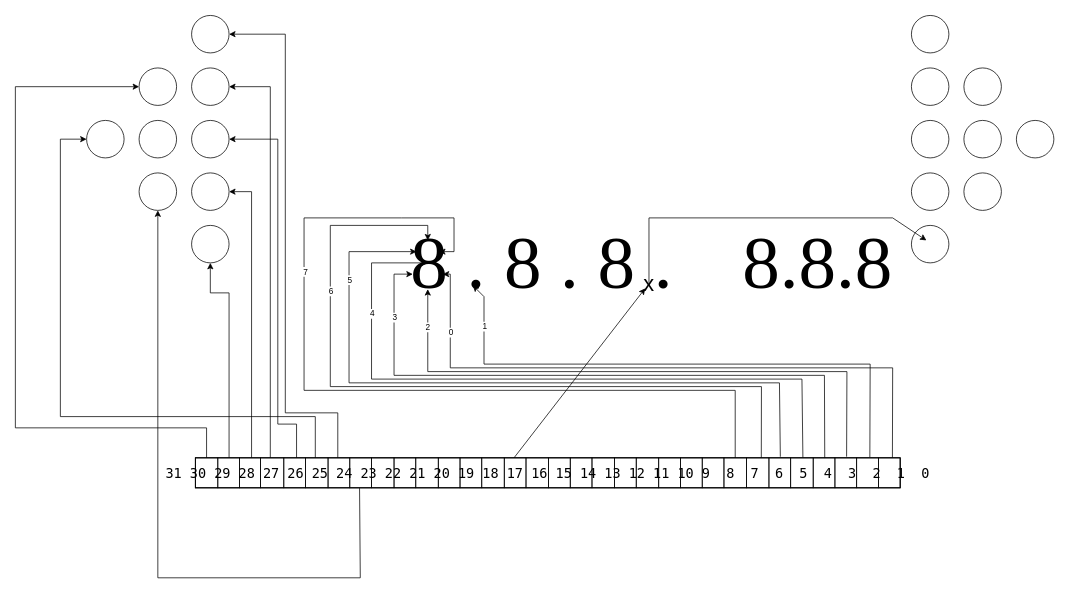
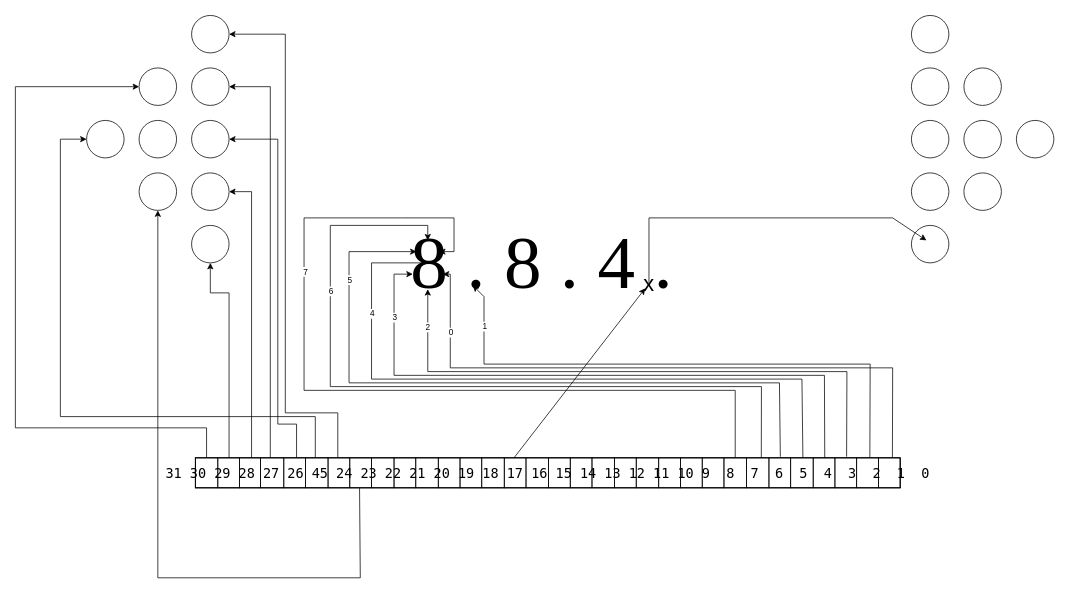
(429, 263) -> (429, 263)
(818, 263) -> none
(548, 473) -> (548, 473)
